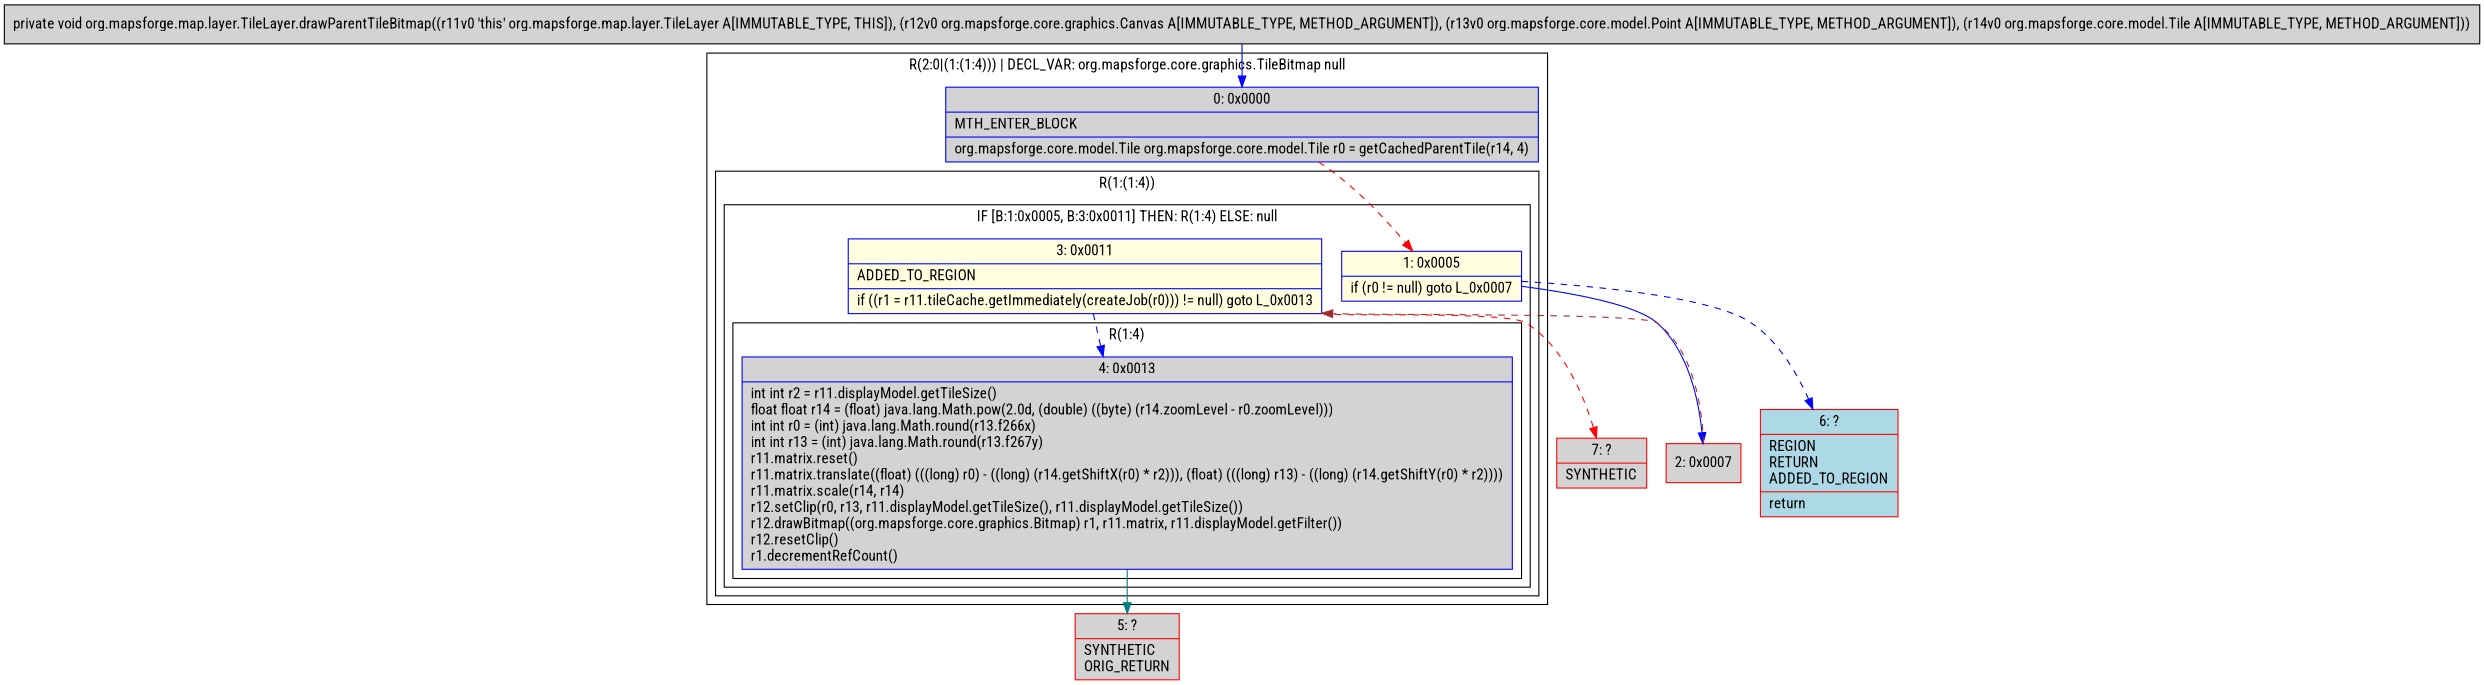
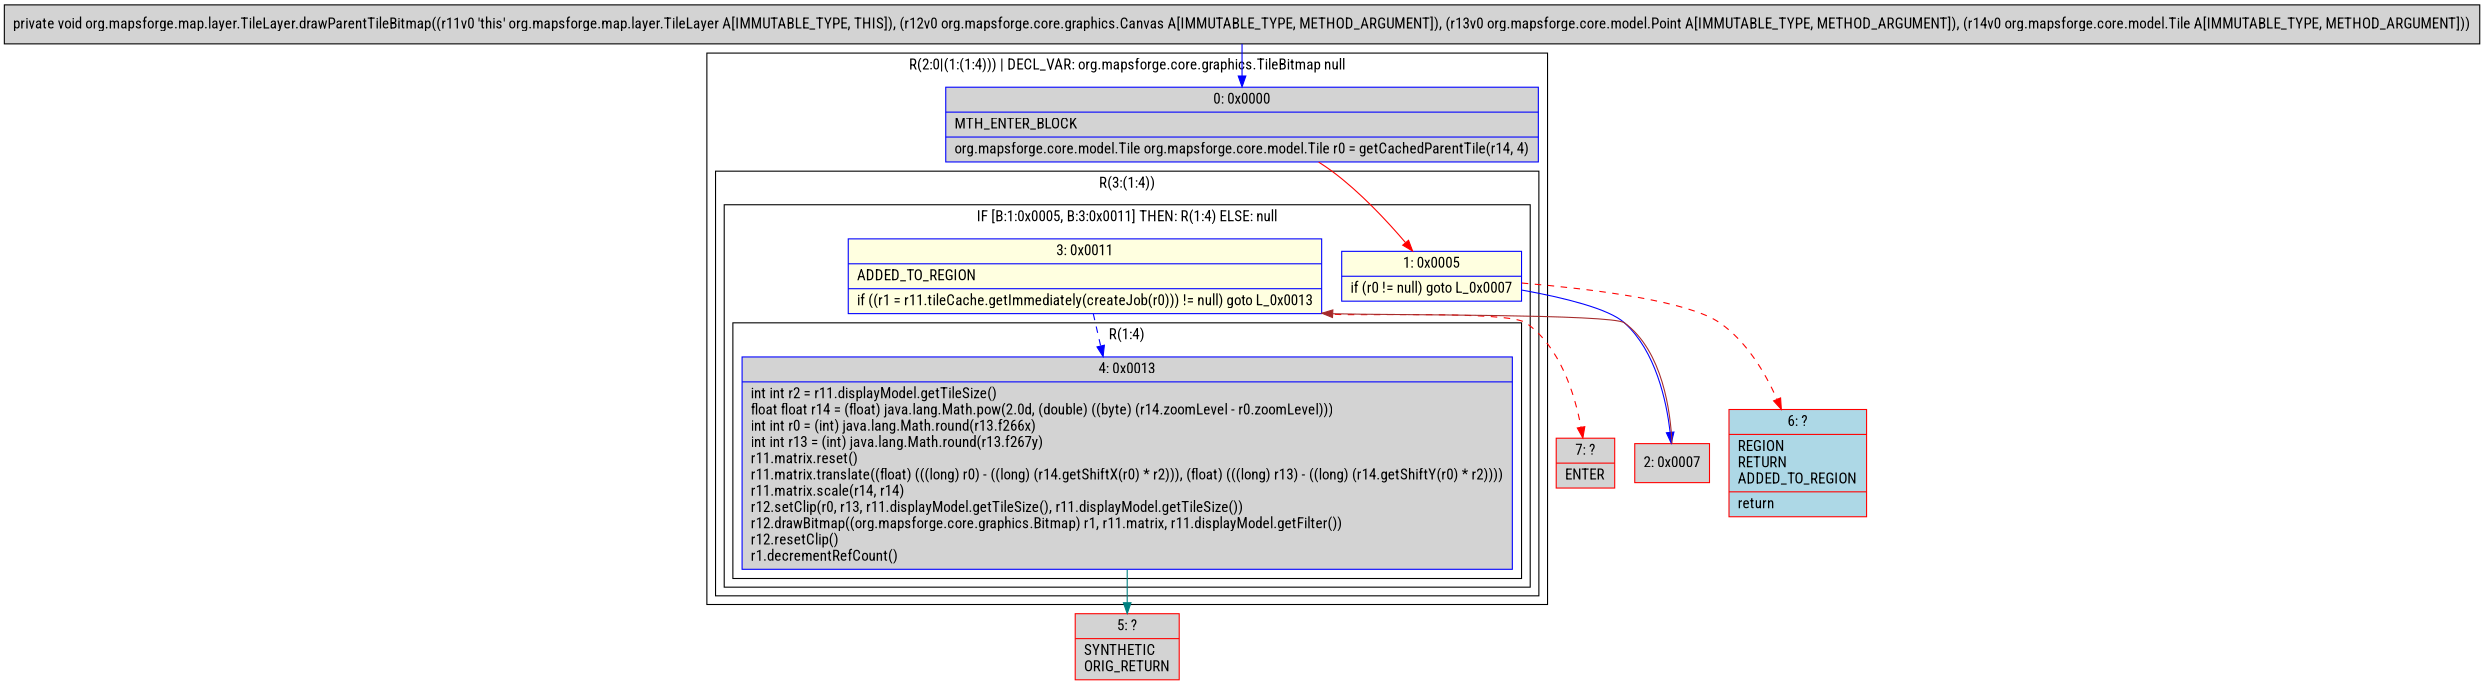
(1127, 184) -> (1127, 184)
(1363, 197) -> (1363, 197)
(1686, 301) -> (1670, 304)
(1562, 316) -> (1556, 317)
(1602, 475) -> (1585, 475)
